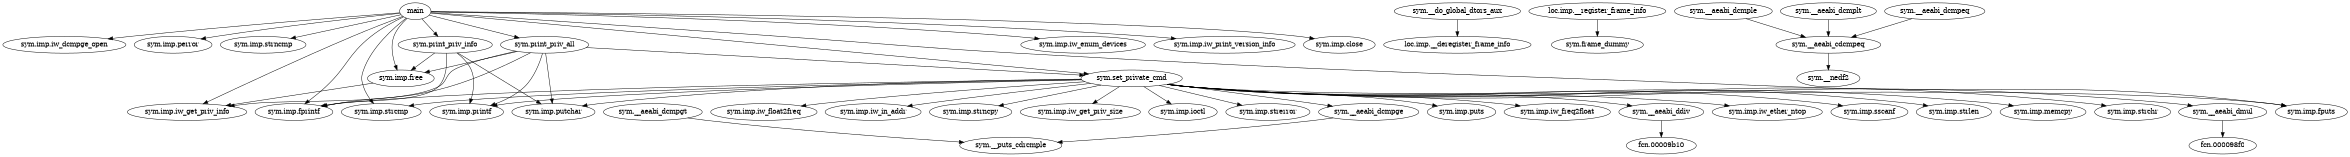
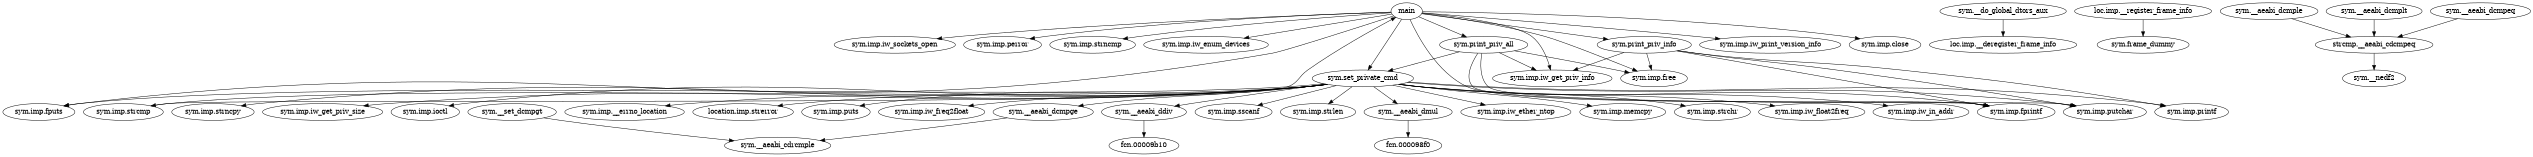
(64, 45) -> (895, 45)
(1828, 45) -> (2374, 45)
(372, 54) -> (782, 101)
(526, 85) -> none
(302, 94) -> (1601, 61)
none -> (625, 112)
(653, 112) -> (512, 112)
(1268, 112) -> (743, 112)
(1011, 146) -> (778, 146)
